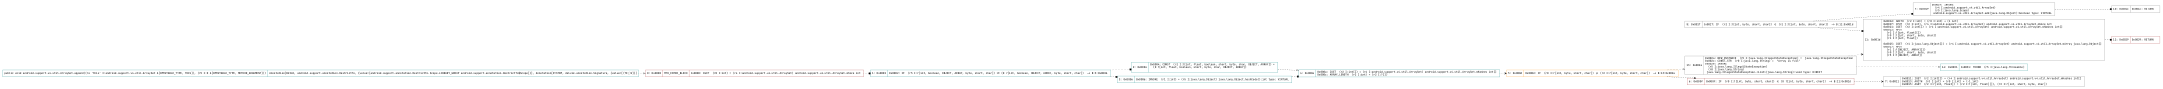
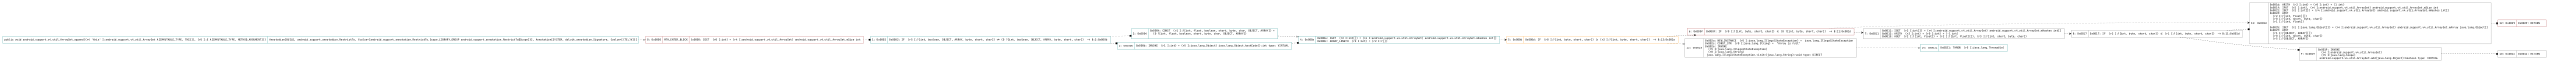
none -> (2067, 34)
(1855, 55) -> (2039, 24)
